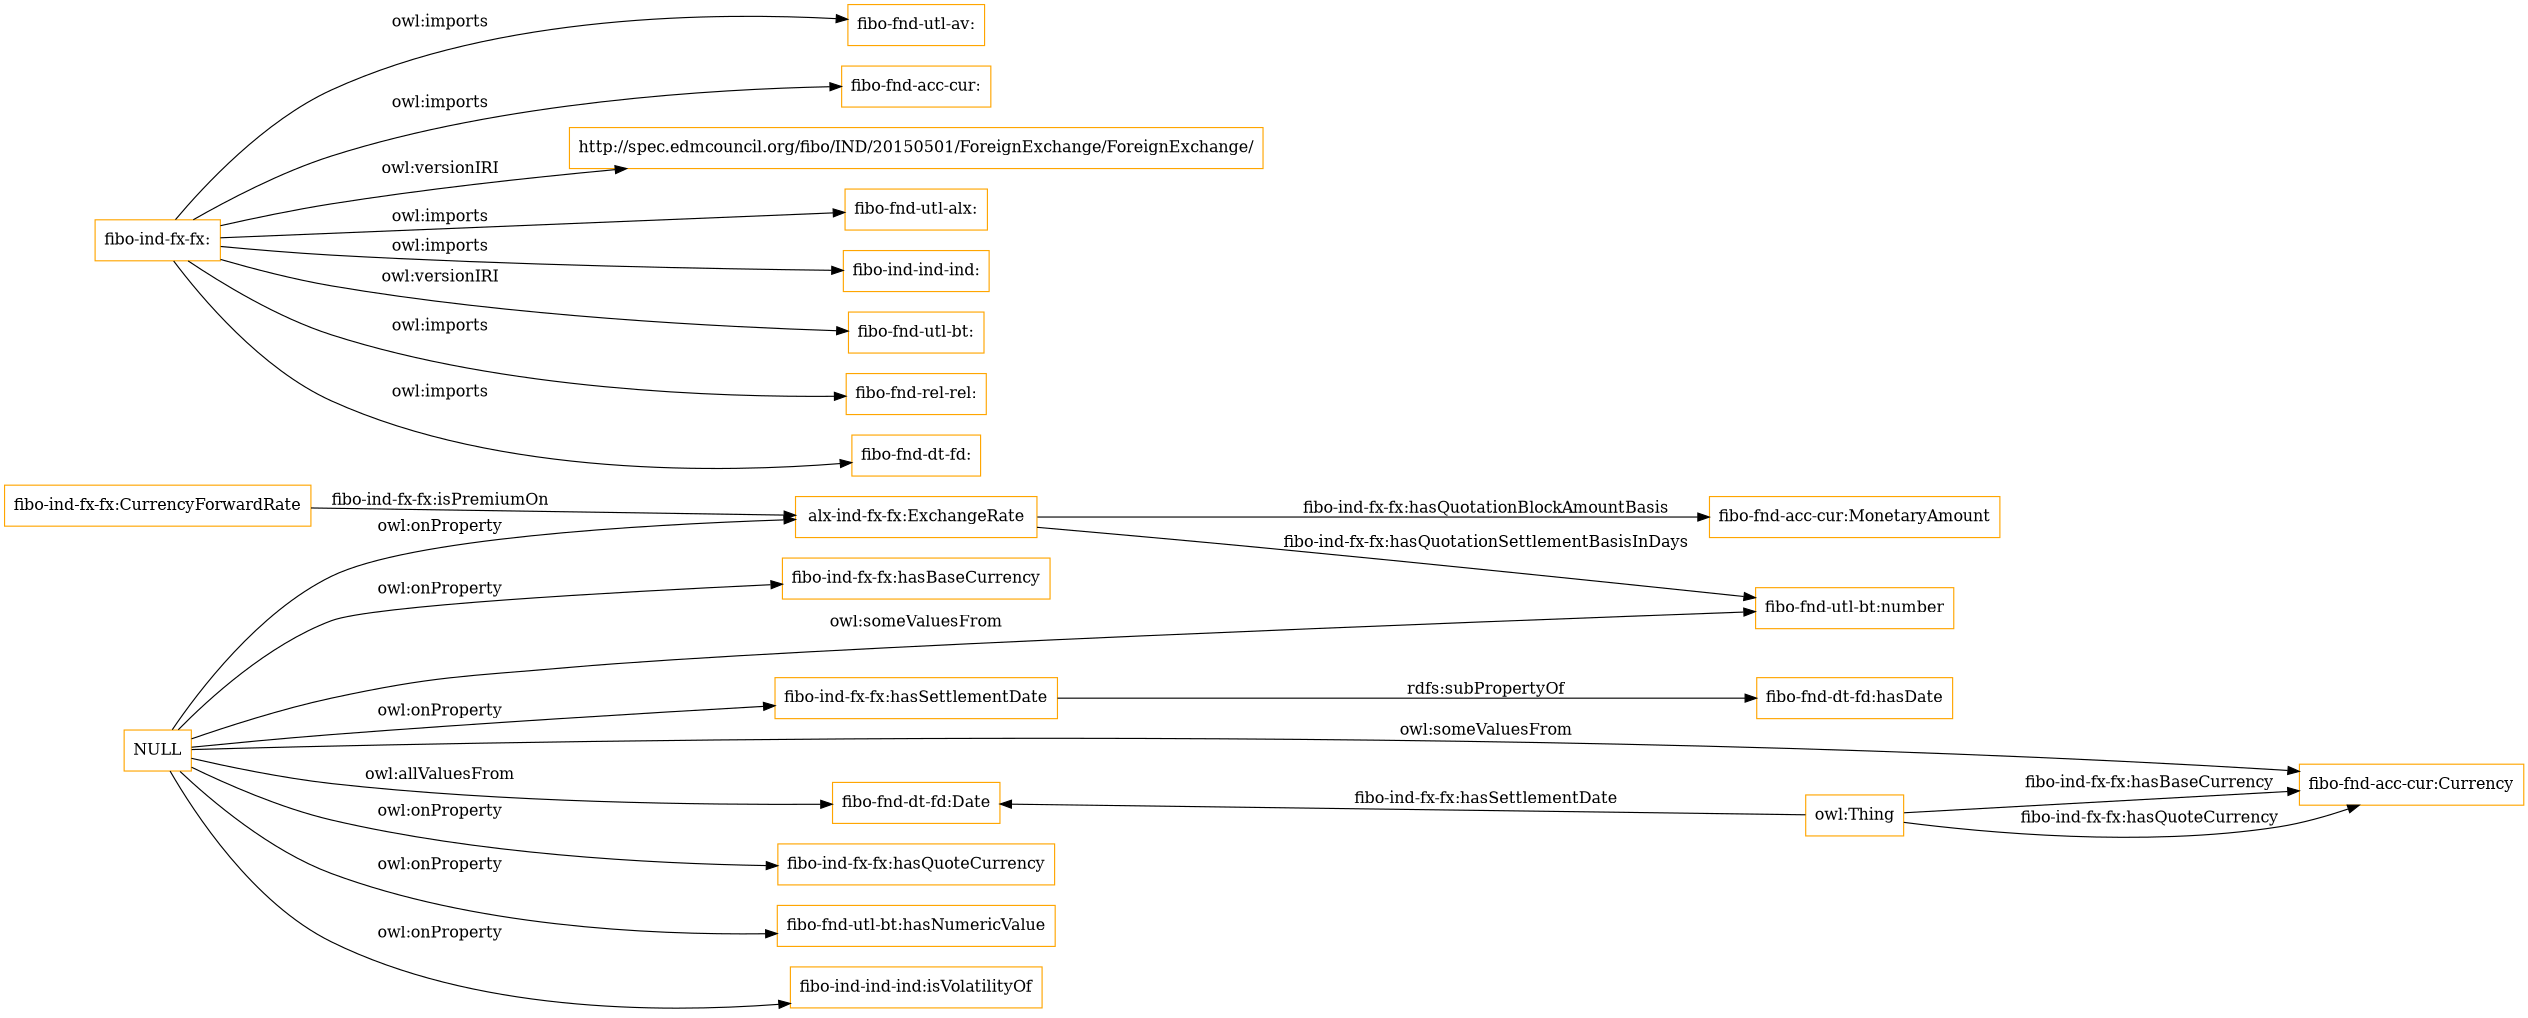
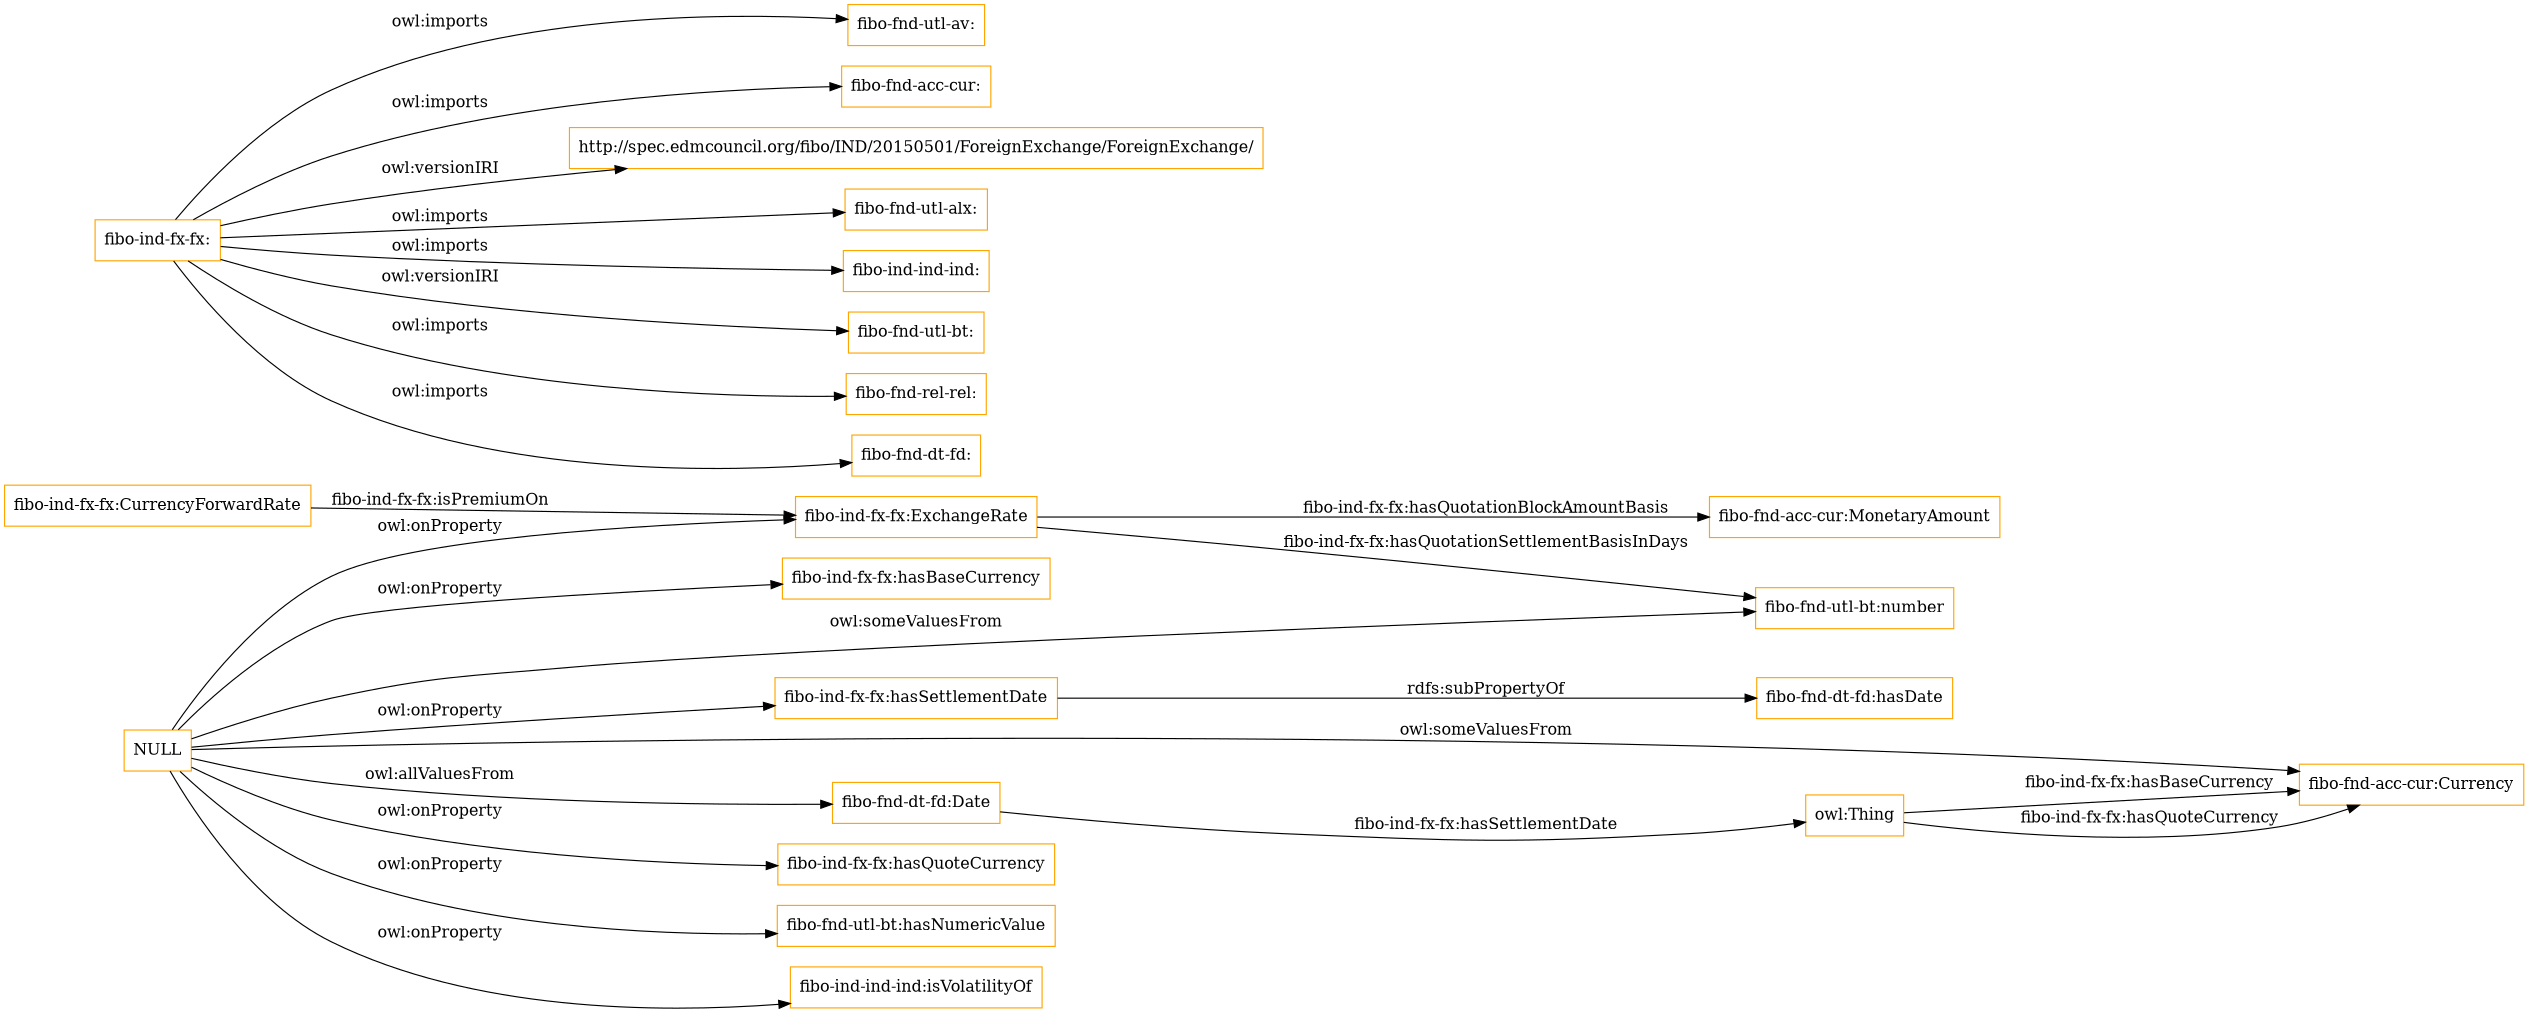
(916, 517) -> (916, 517)
(1408, 809) -> (1397, 838)
